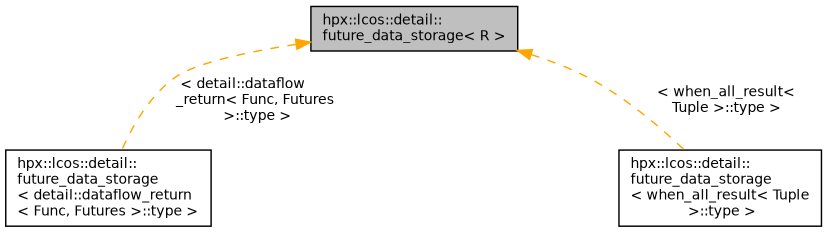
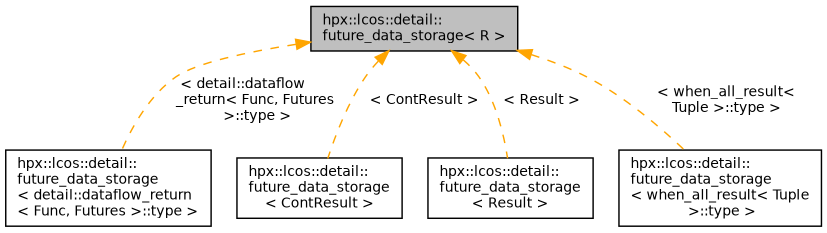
none -> (320, 188)
none -> (511, 188)
